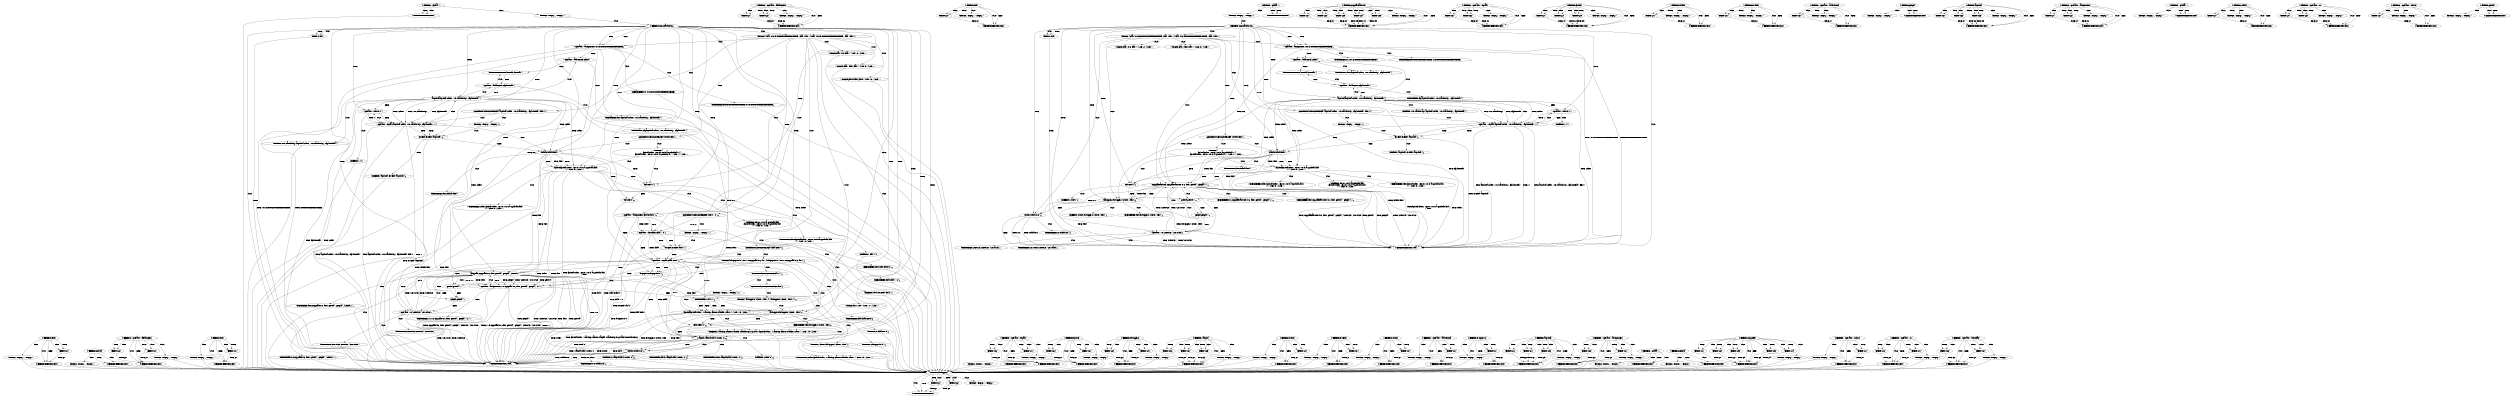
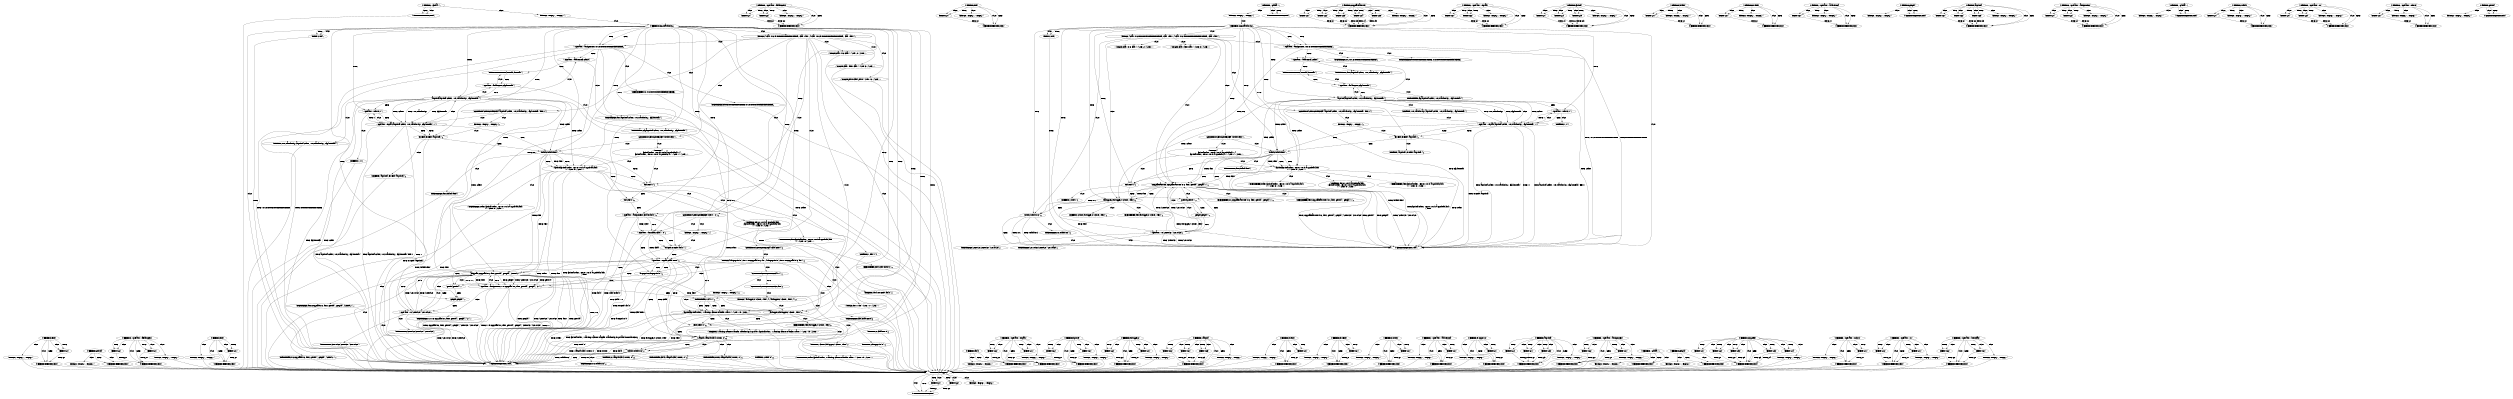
(693, 224) -> (693, 224)
(622, 234) -> (634, 207)
(762, 240) -> (762, 240)
(718, 255) -> none
(790, 272) -> none
(707, 280) -> (707, 280)
(769, 280) -> (769, 280)
(887, 280) -> none
(675, 293) -> (675, 293)
(723, 336) -> none
none -> (727, 347)
none -> (972, 351)
